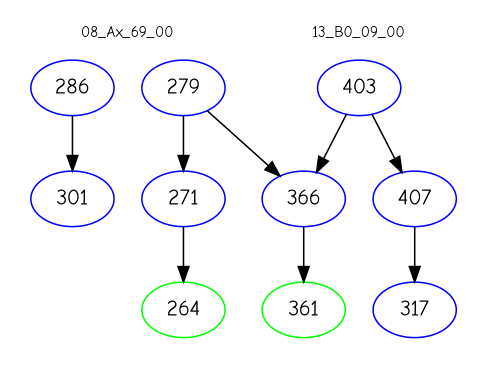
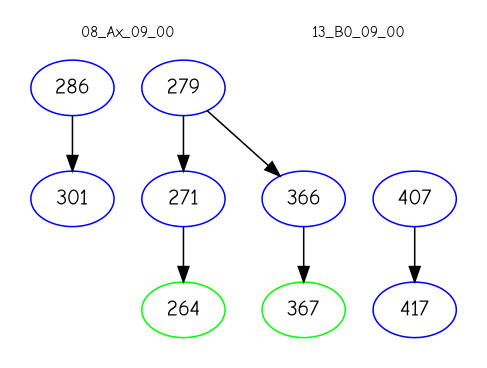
(128, 33) -> (128, 33)
(359, 88) -> none
(304, 310) -> (304, 310)
(415, 310) -> (415, 310)
